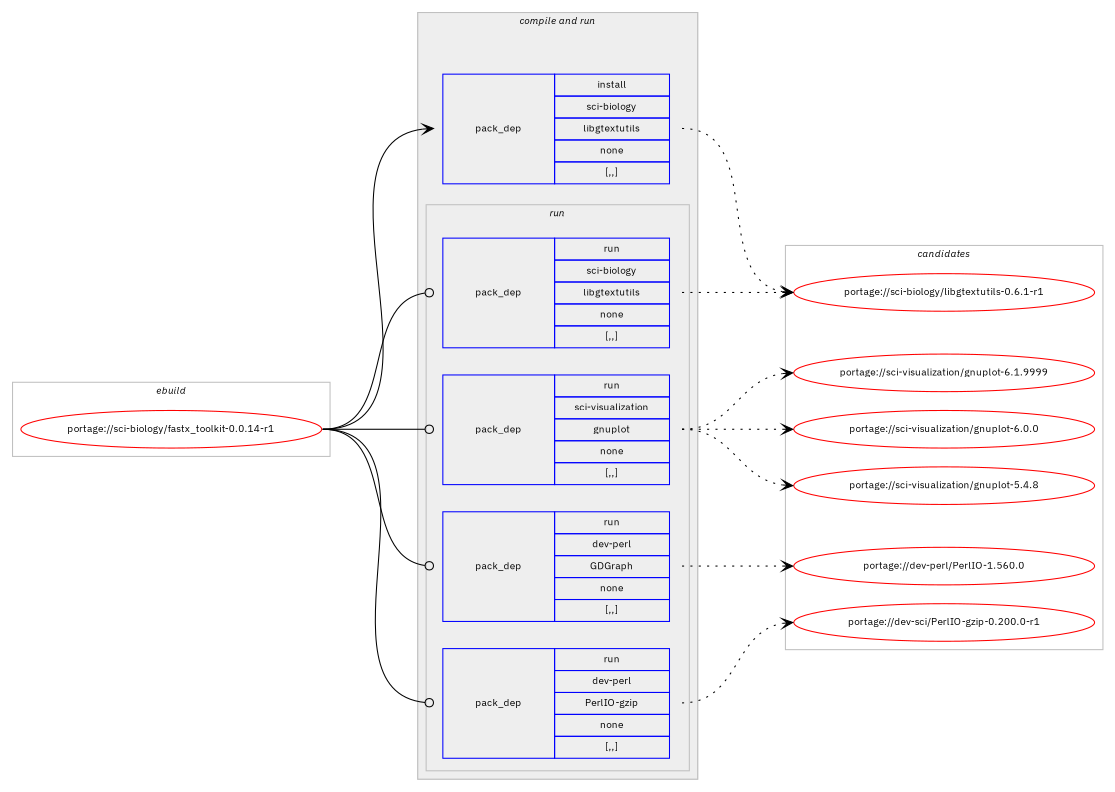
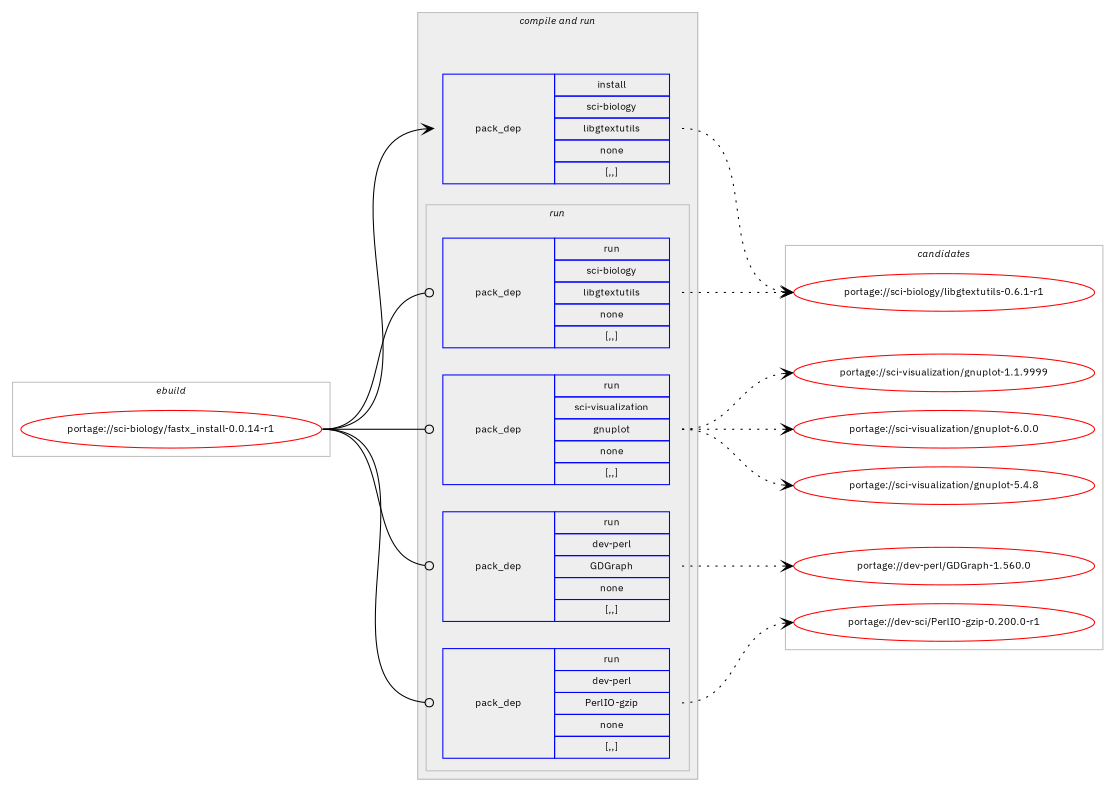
(944, 373) -> (944, 373)
(171, 429) -> (171, 429)
(944, 566) -> (944, 566)
